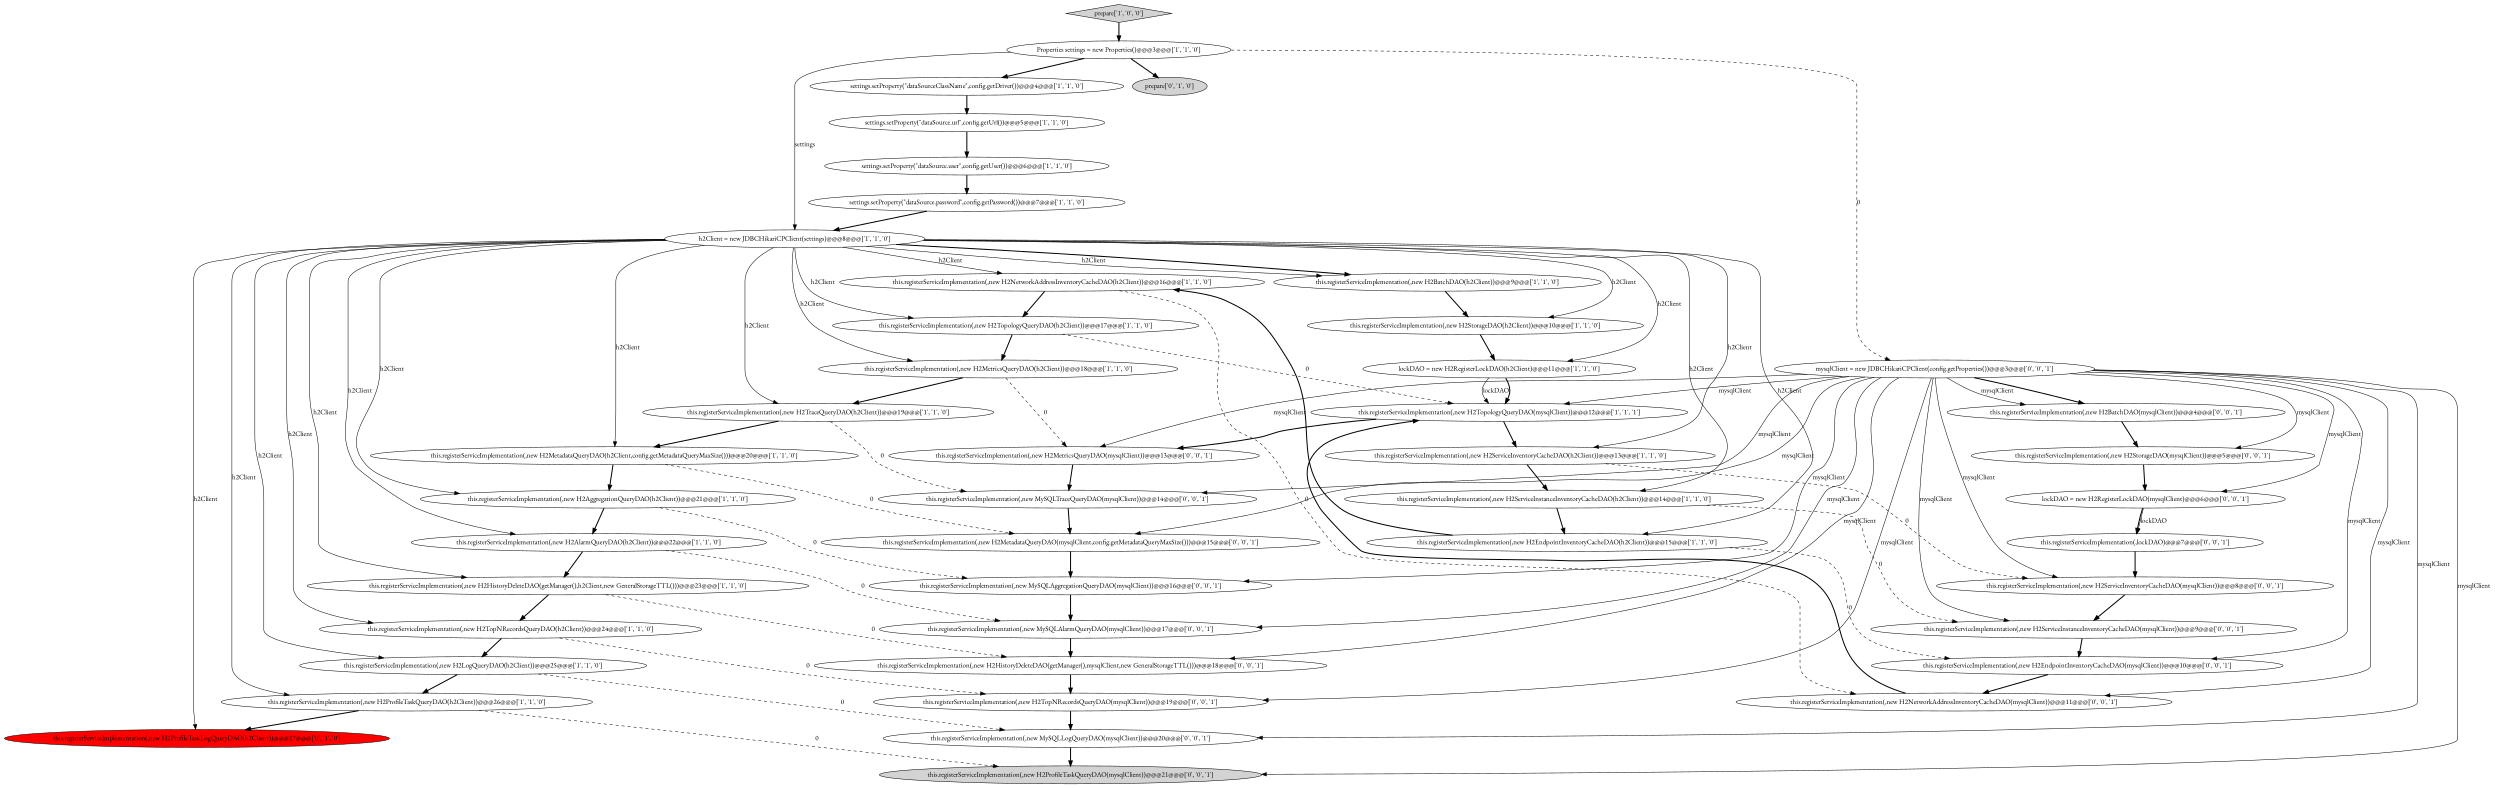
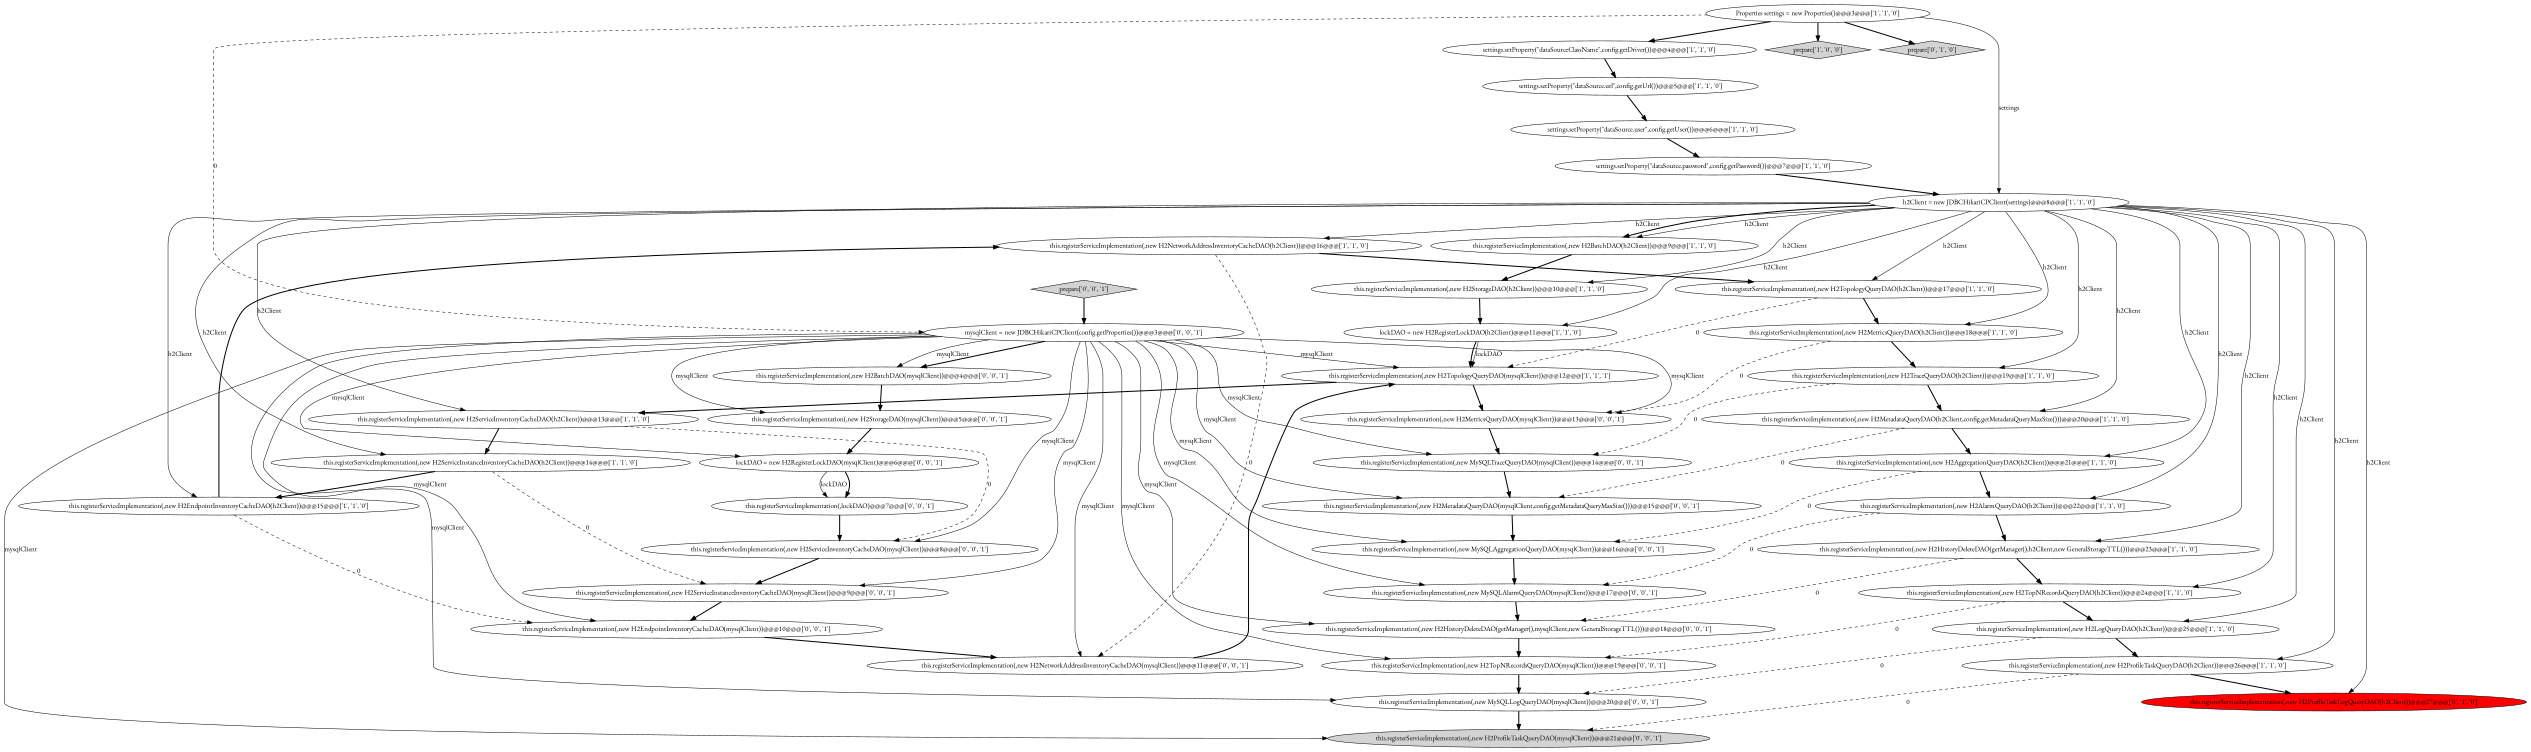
(1119, 29) -> (1818, 29)
(1170, 86) -> (1932, 50)
none -> (1084, 289)
